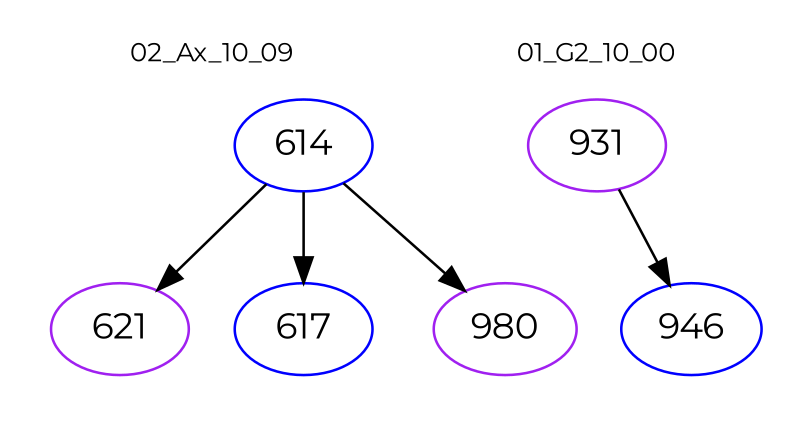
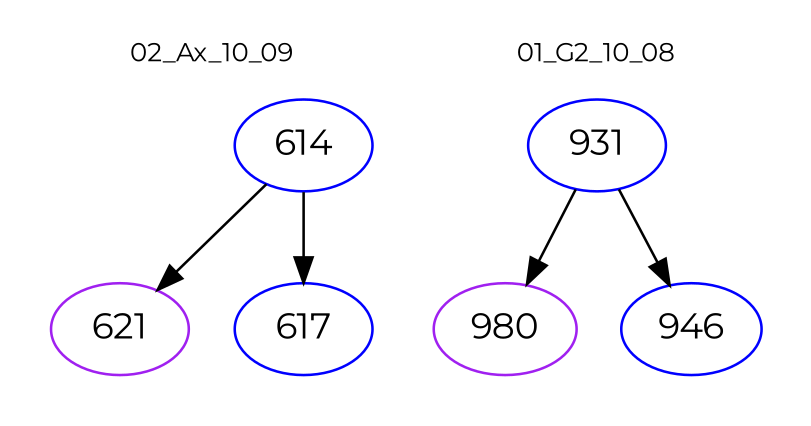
(597, 55) -> (597, 55)
(597, 145) -> (597, 145)
(377, 213) -> (557, 225)
